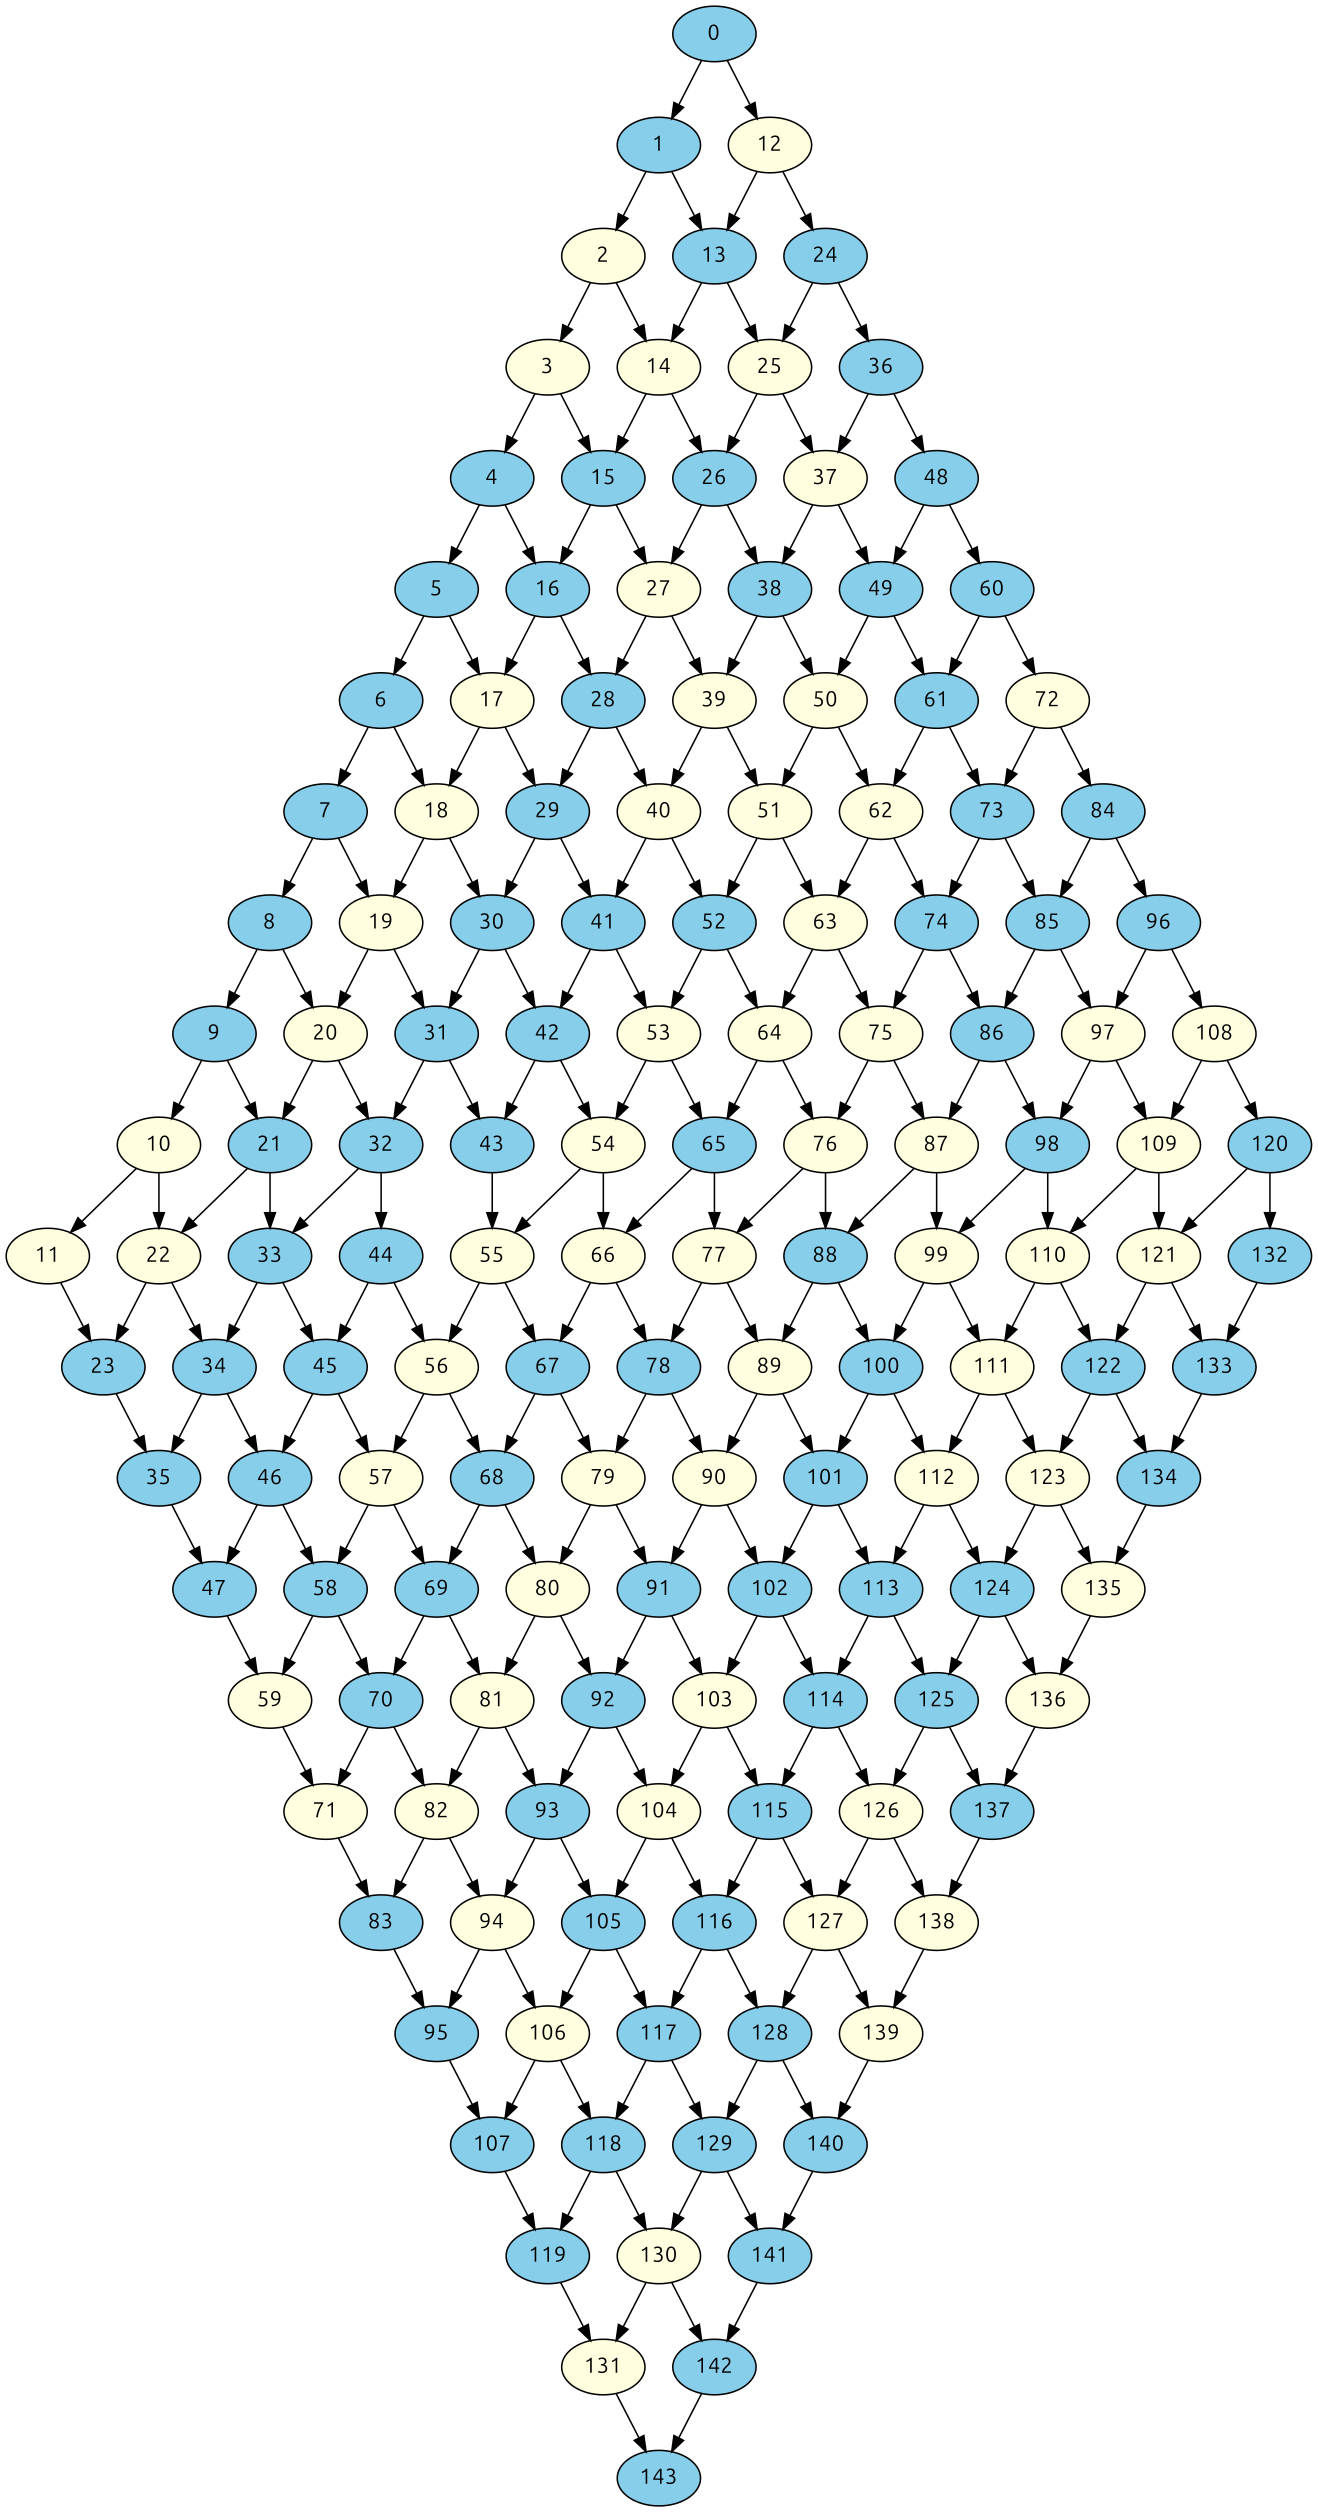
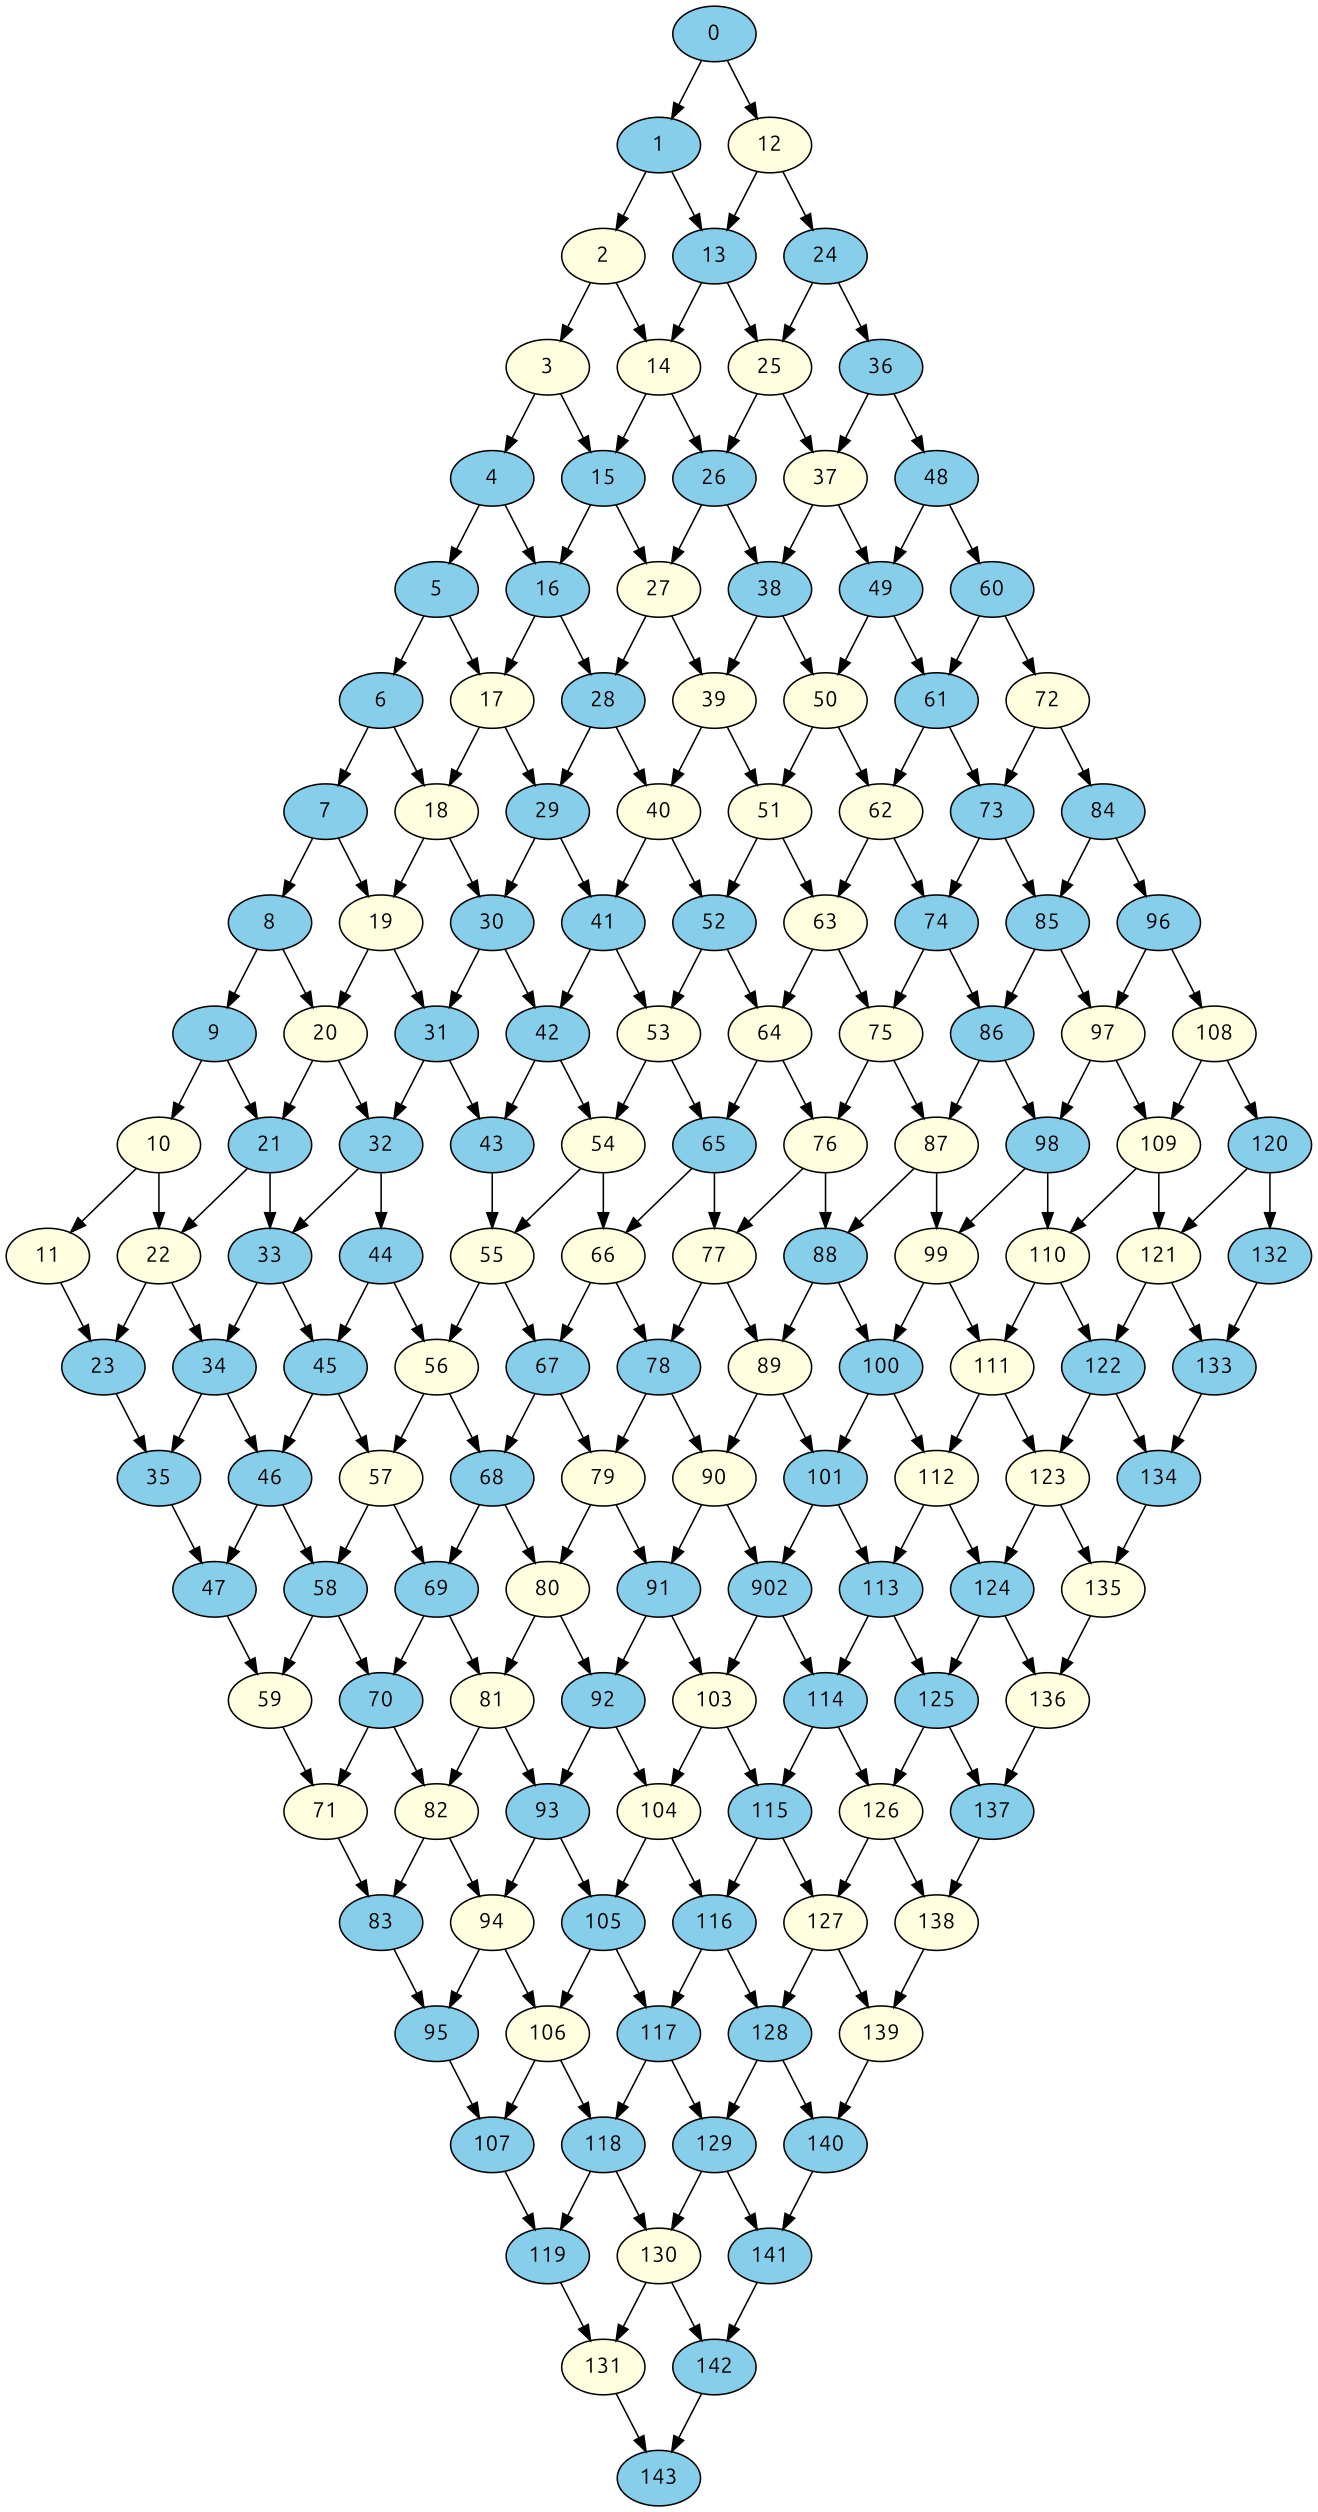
(770, 1589) -> (770, 1589)
